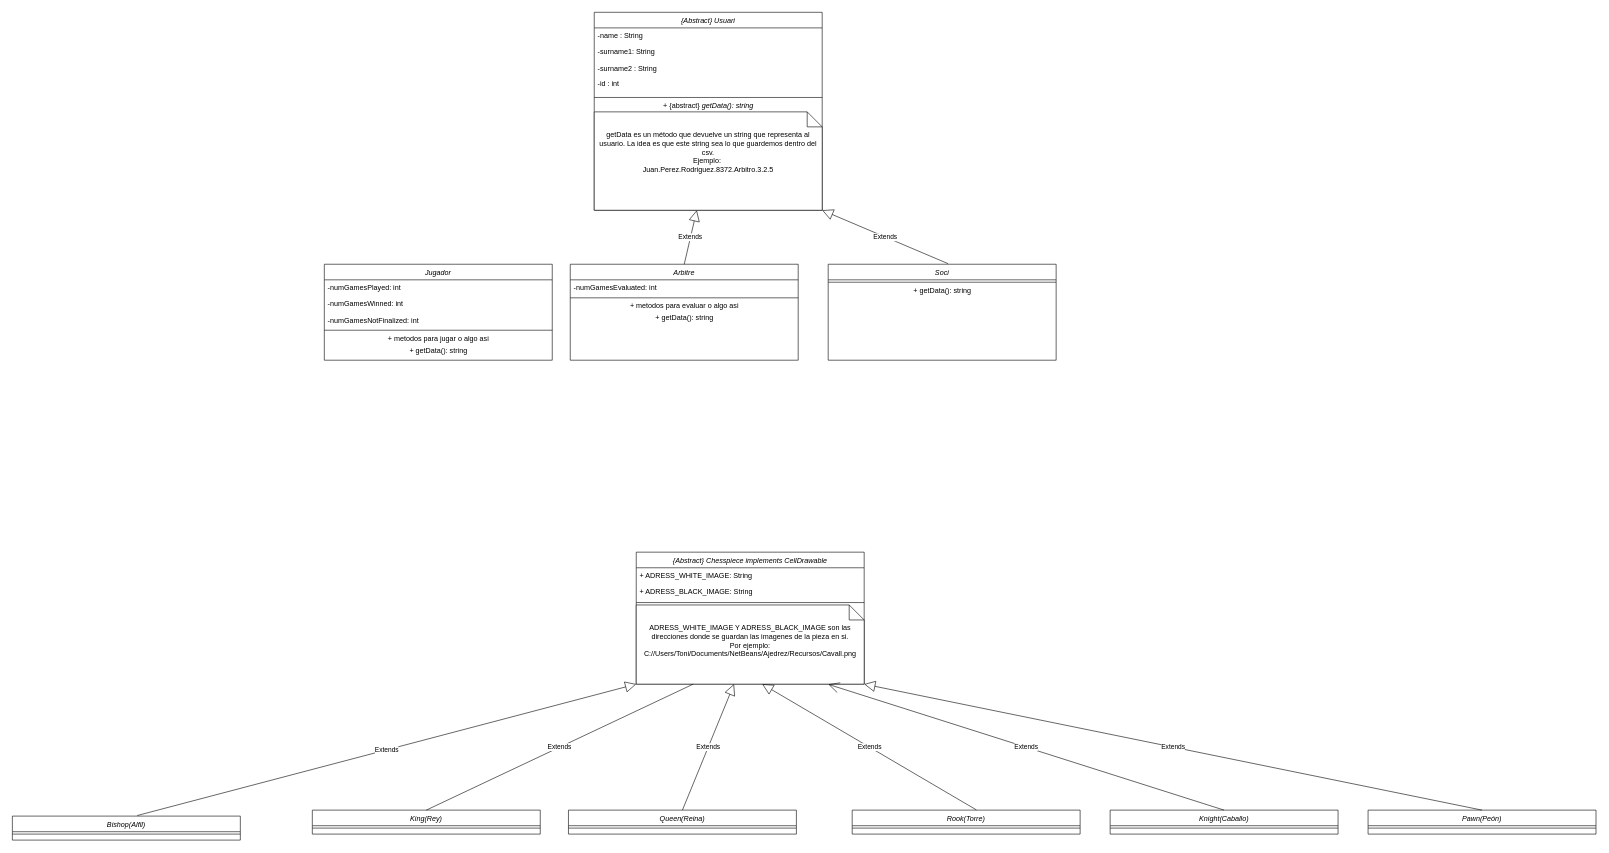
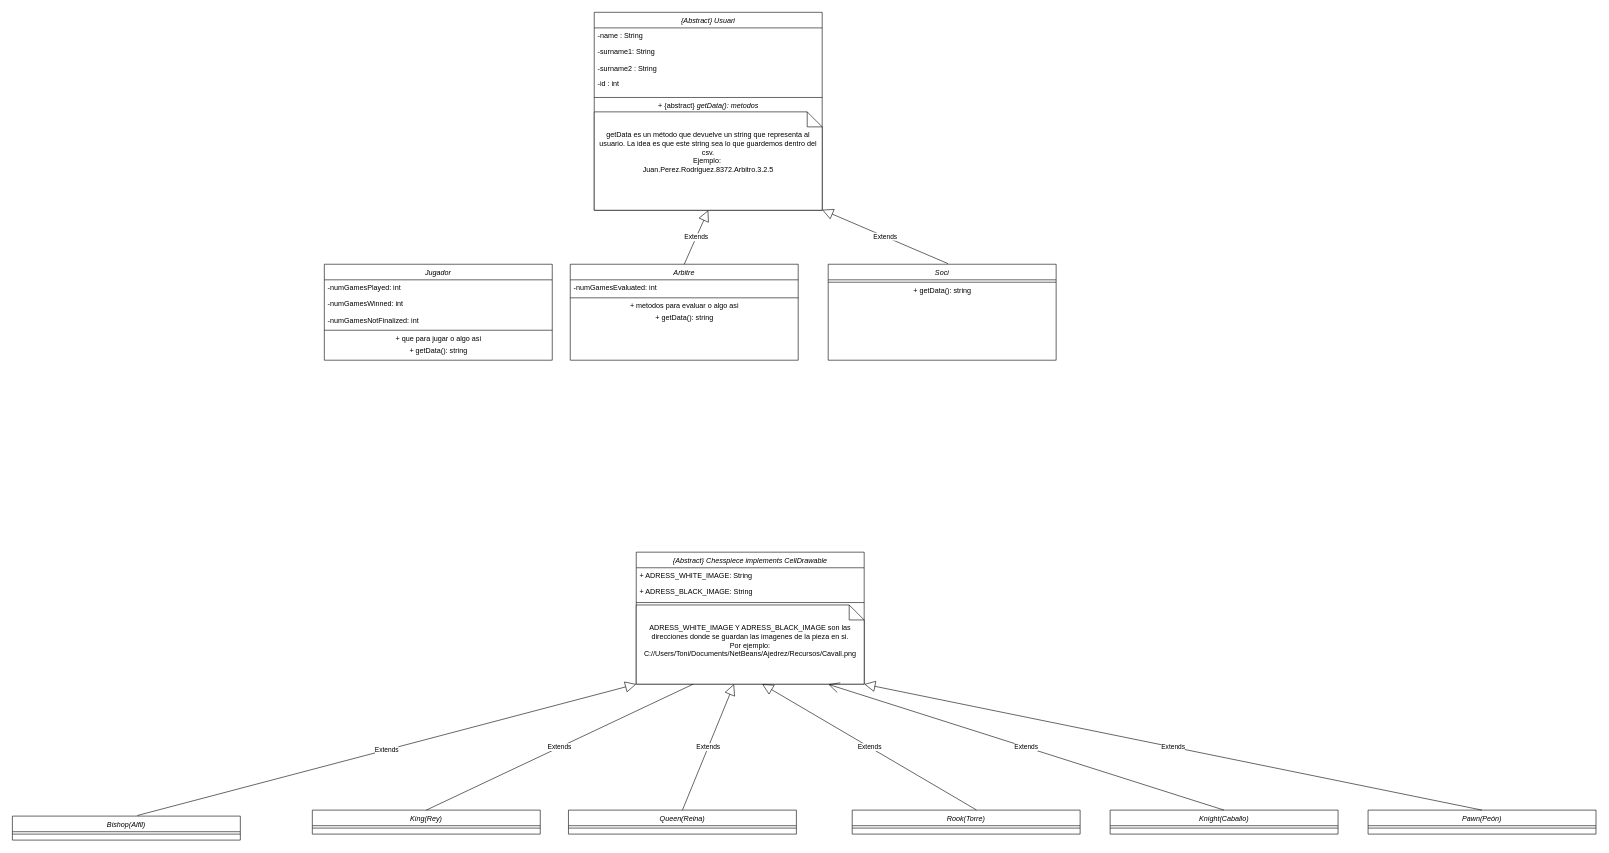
(709, 106) -> (709, 106)
(855, 224) -> (856, 224)
(690, 242) -> (694, 242)
(439, 339) -> (439, 339)
